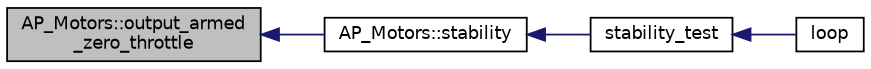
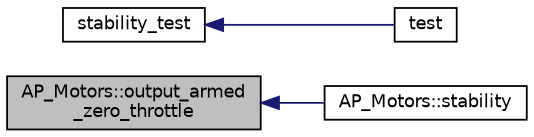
(568, 35) -> none
(830, 35) -> (426, 25)
